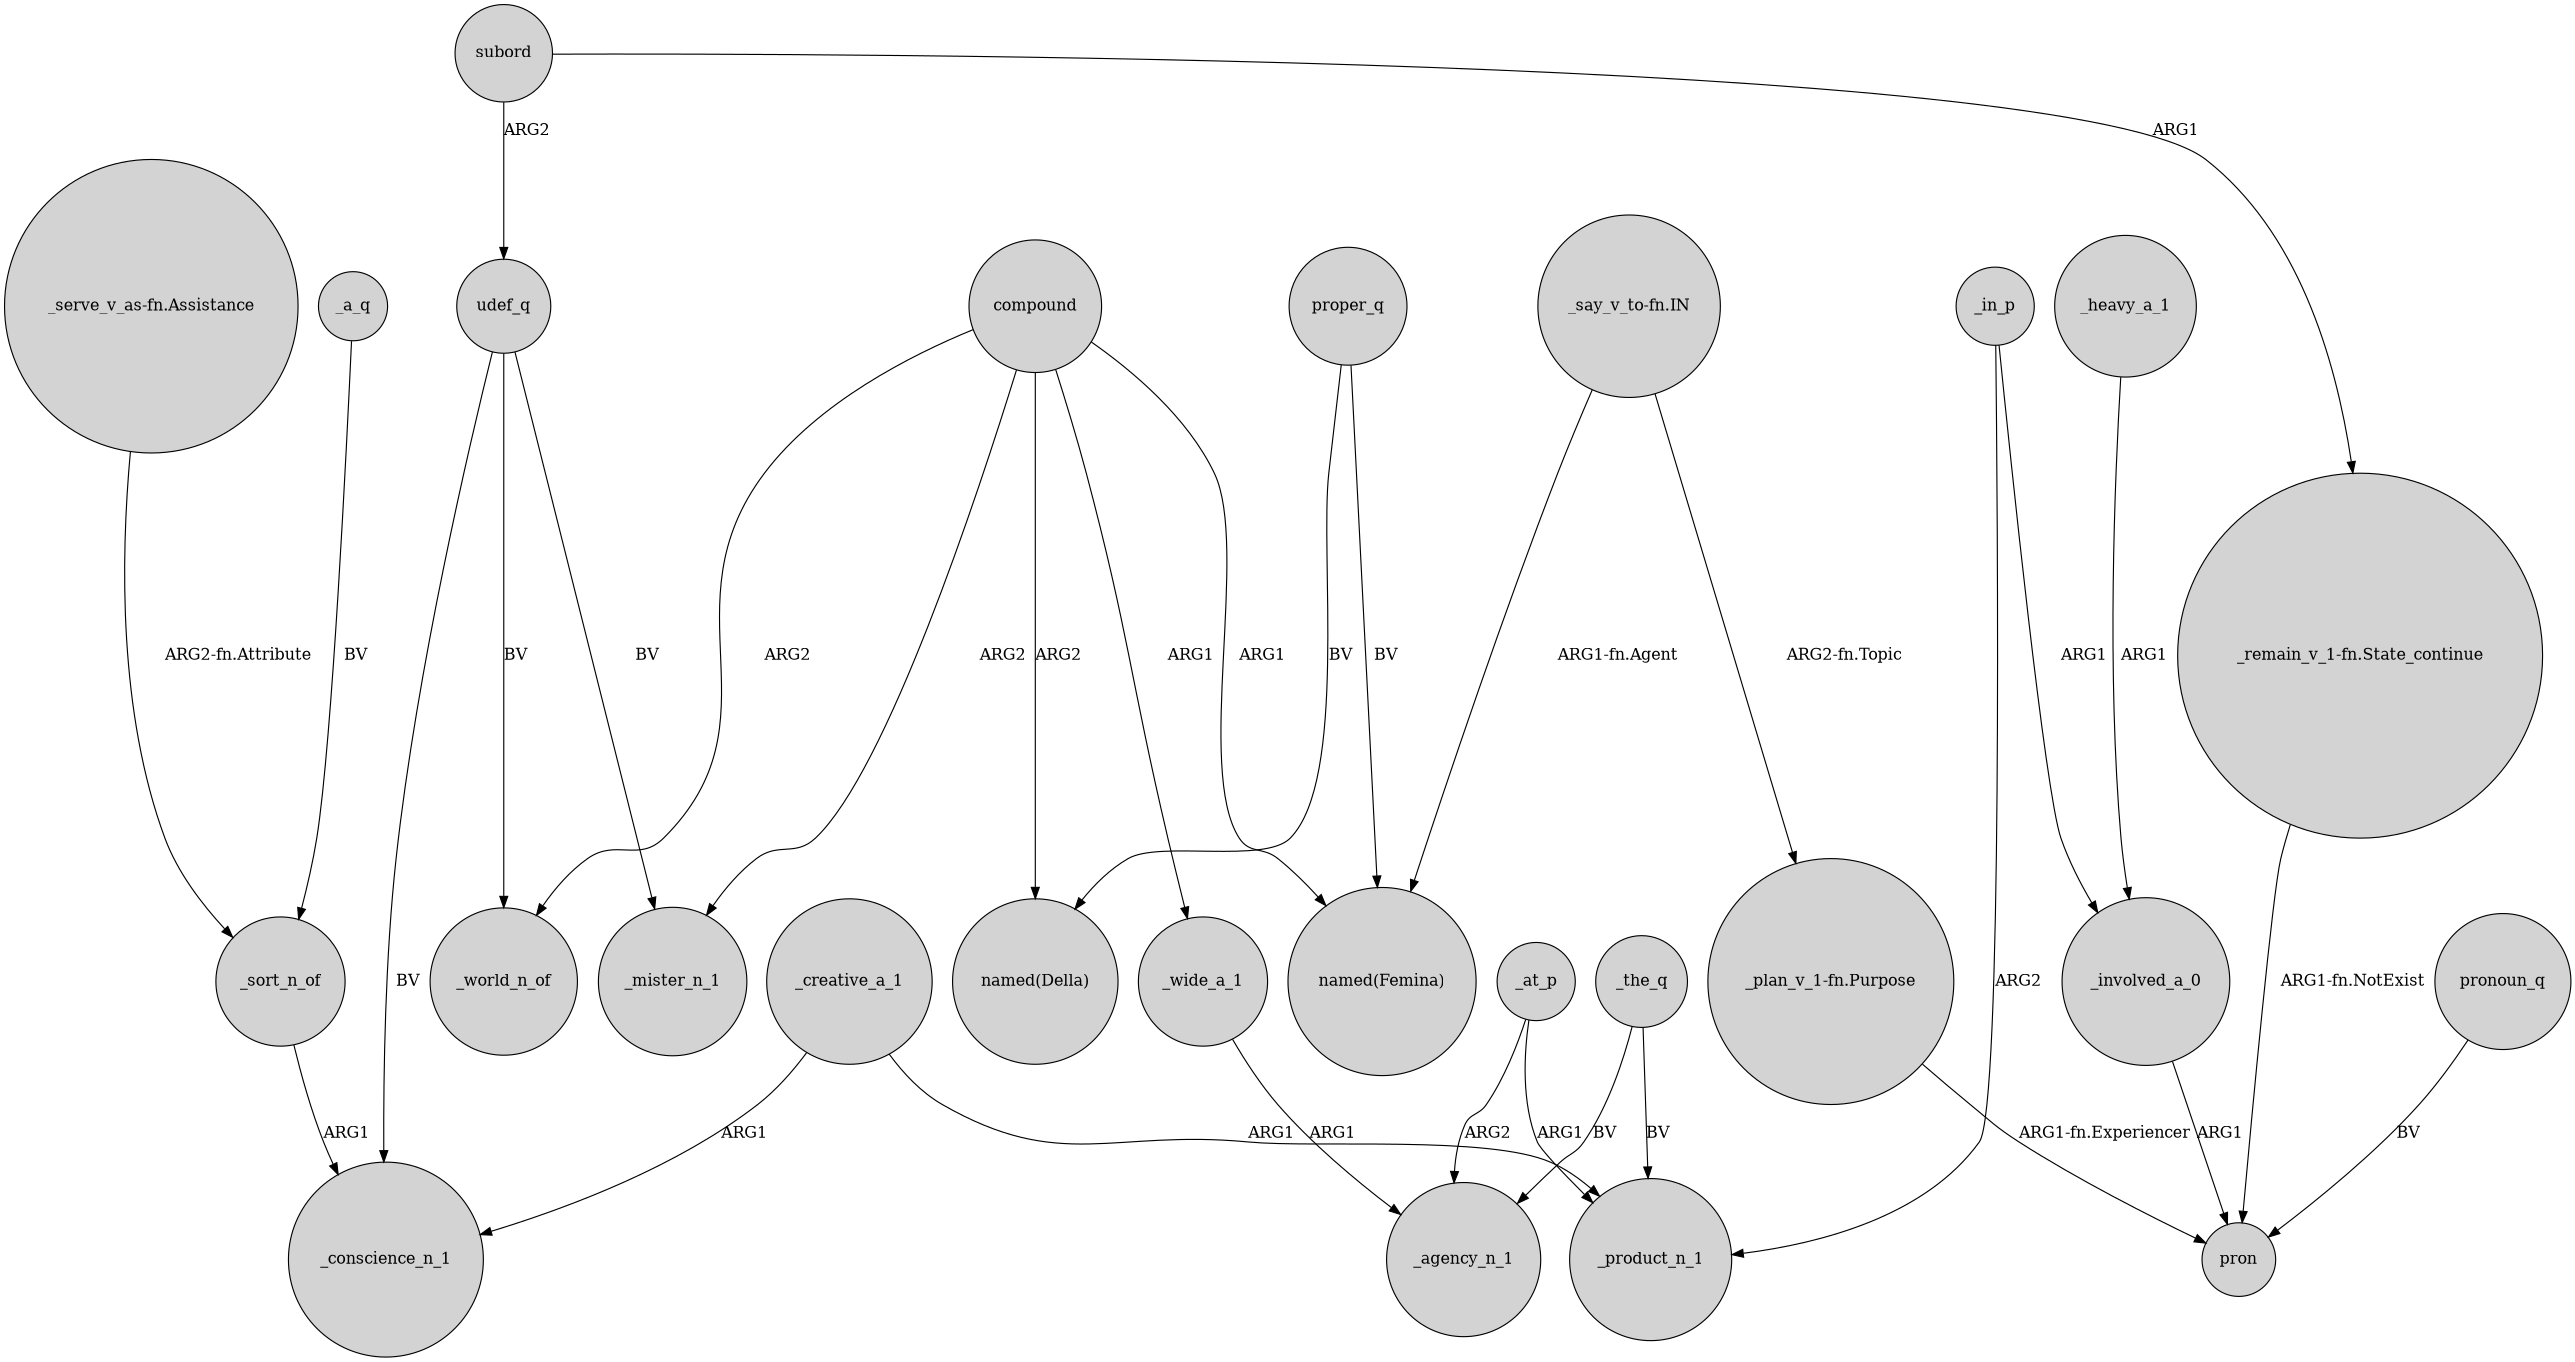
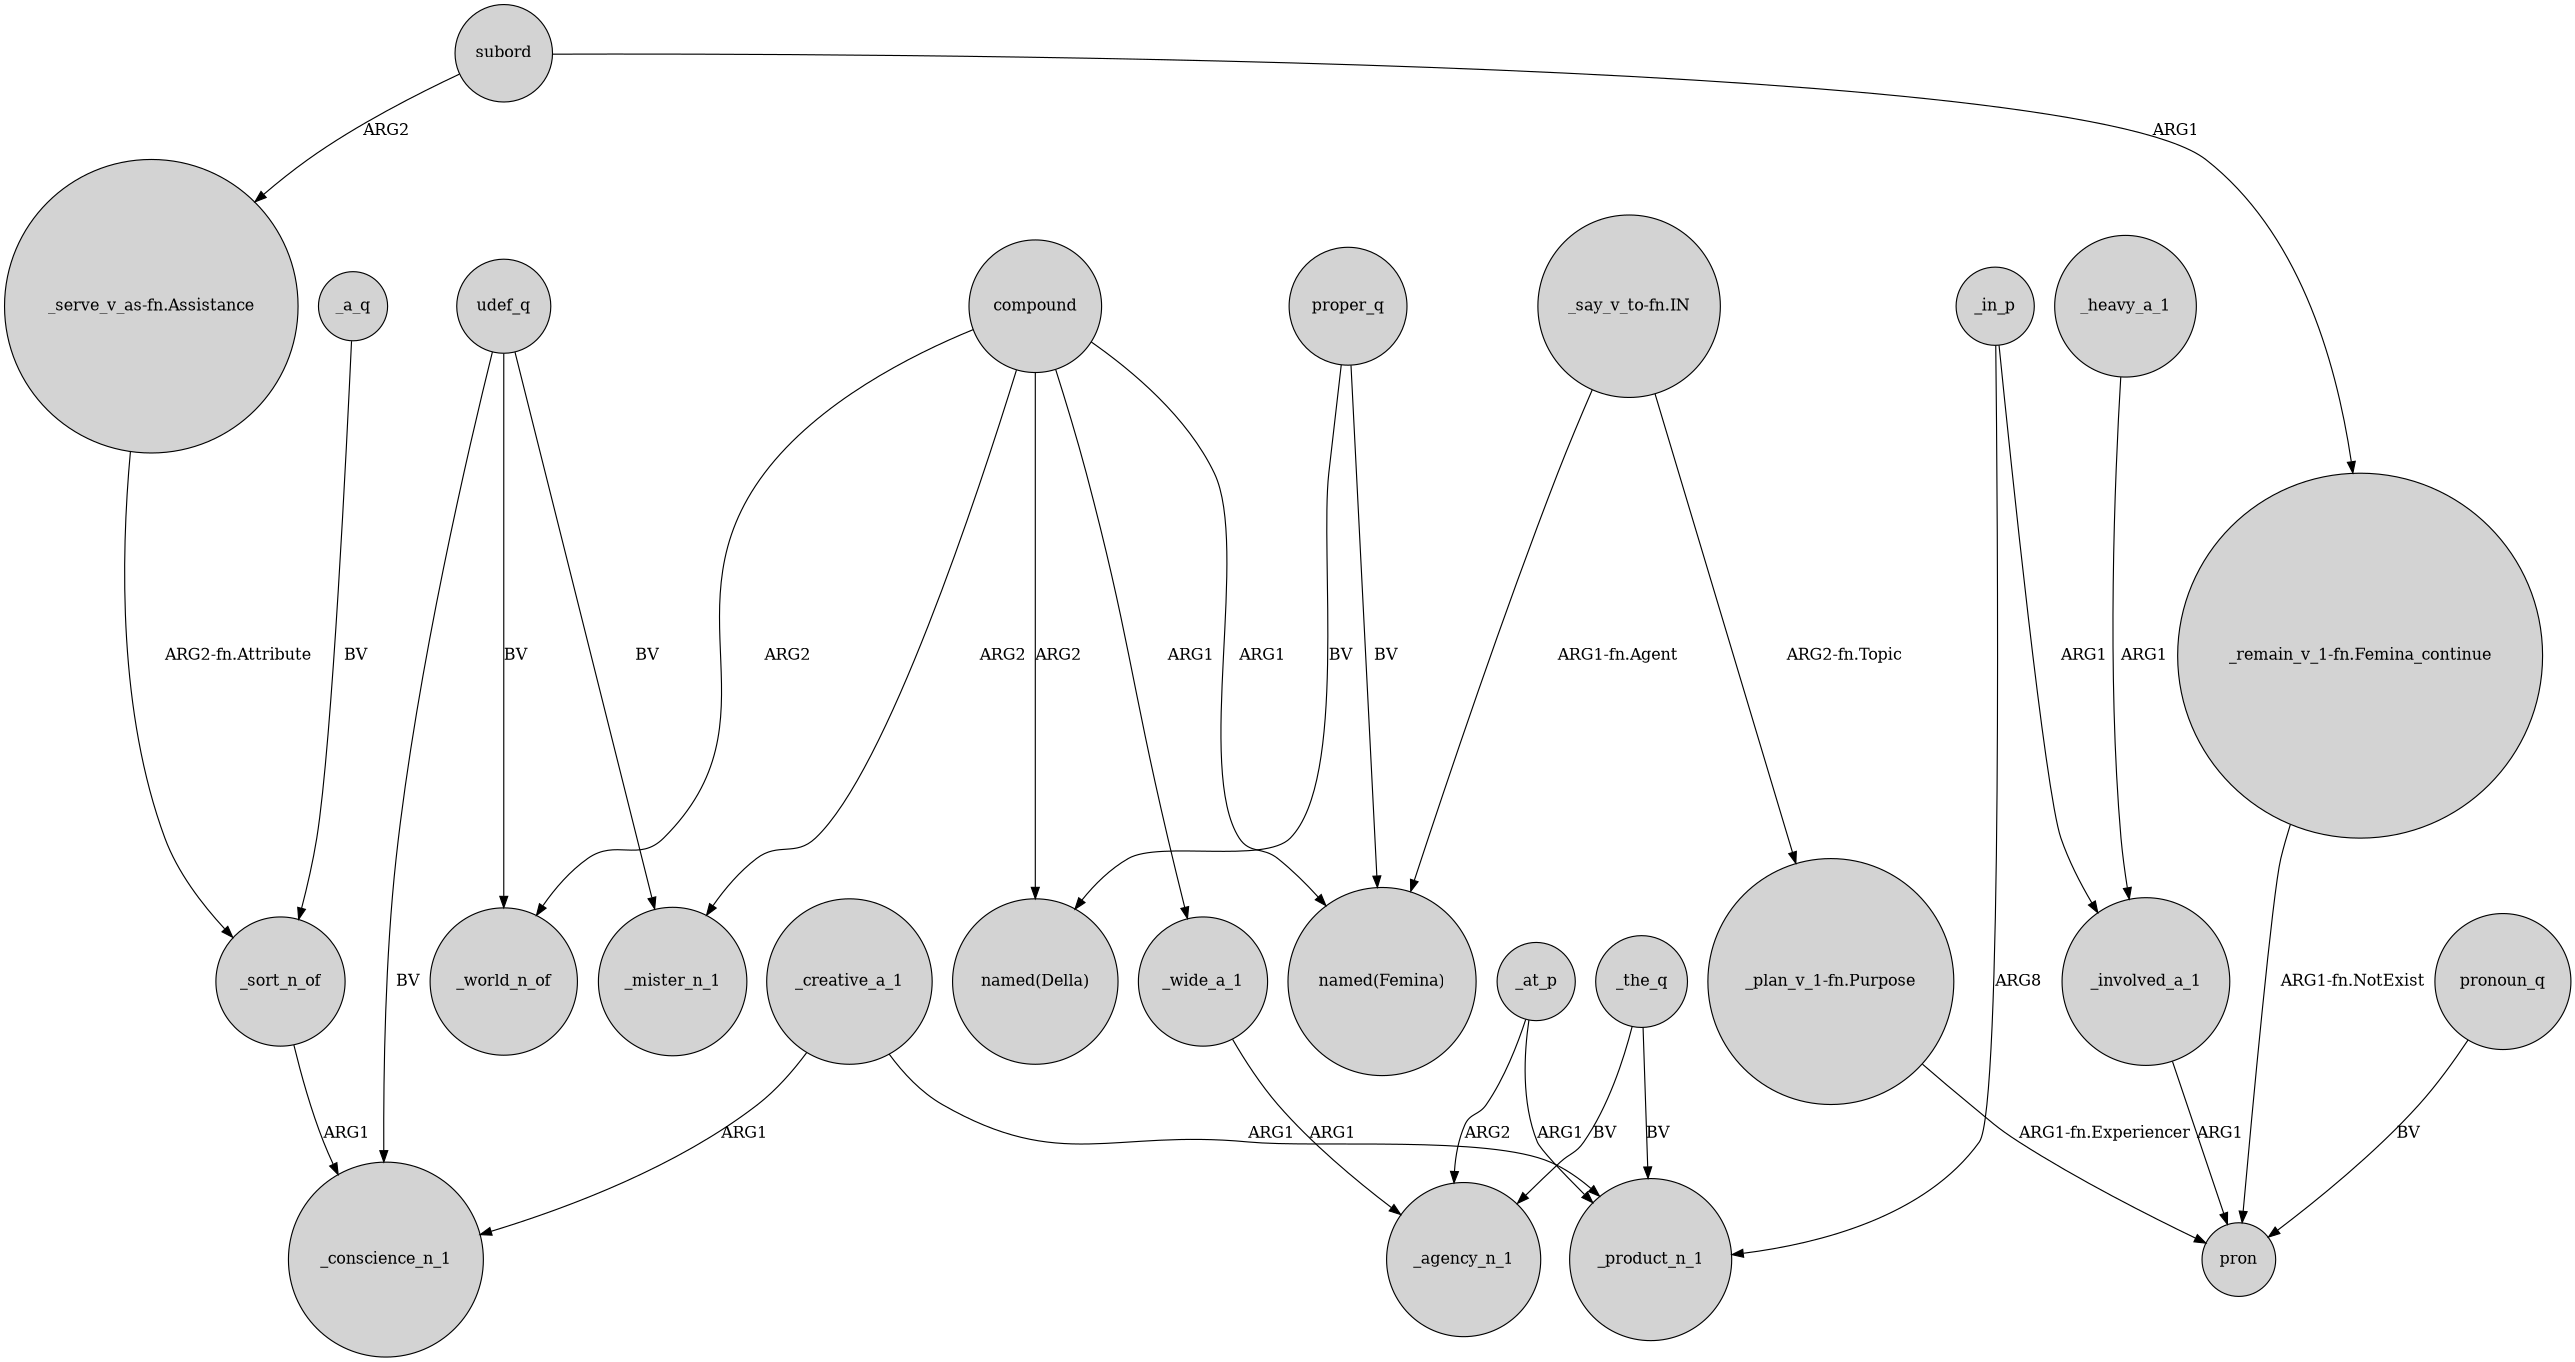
(504, 175) -> (358, 128)
(2360, 656) -> (2360, 656)
(2018, 982) -> (2018, 982)
(2146, 982) -> (2146, 982)
